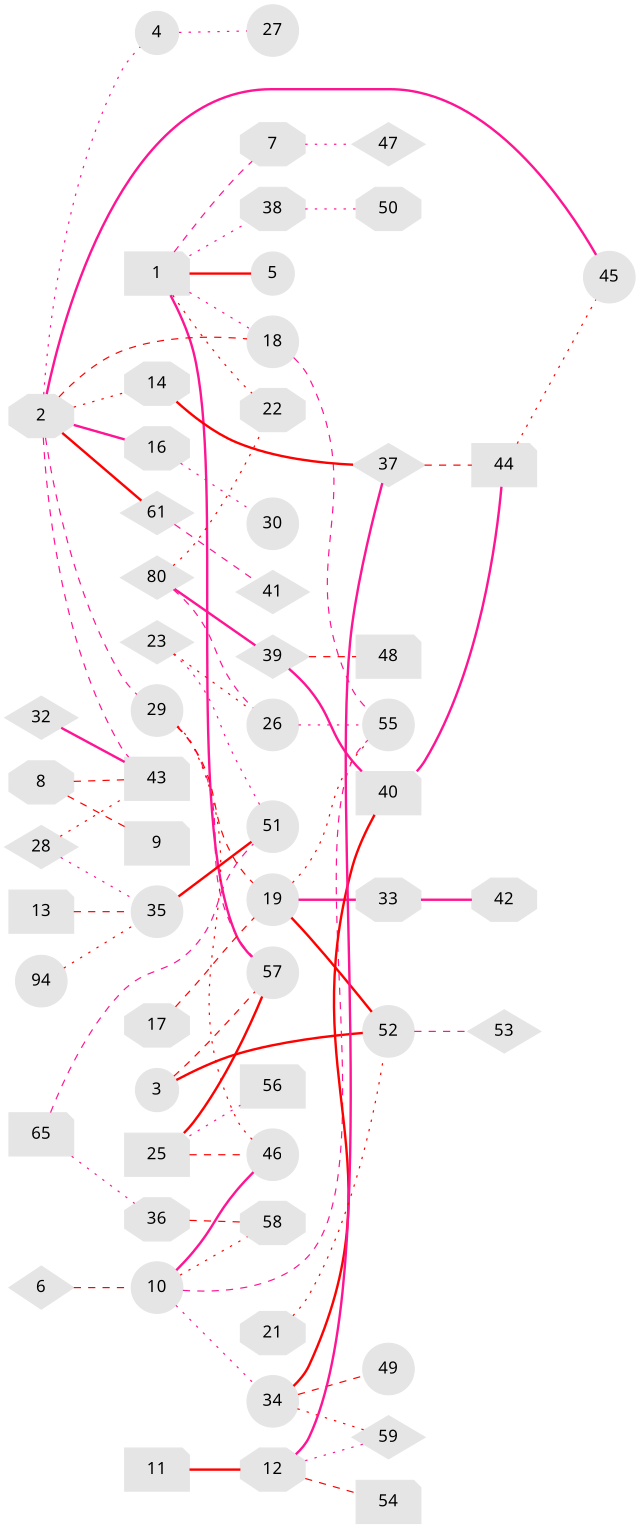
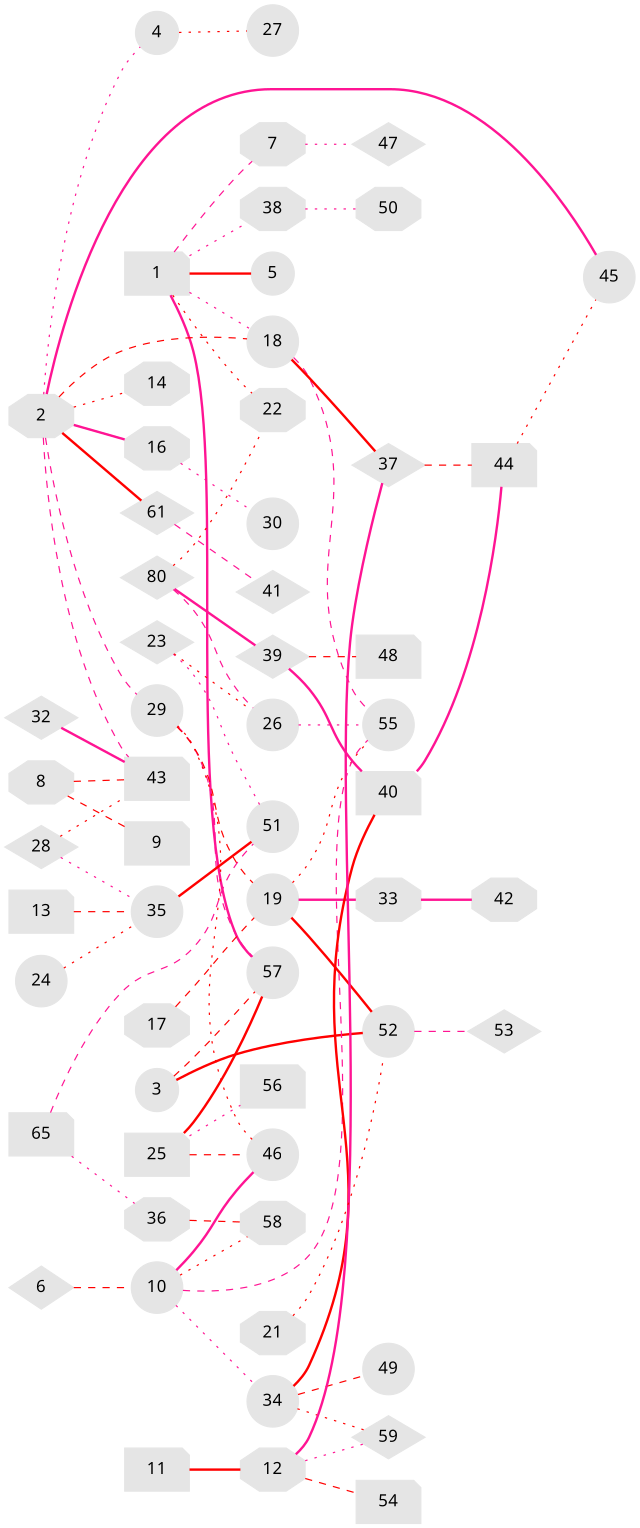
(213, 32) -> (213, 32)
(263, 451) -> (334, 405)
(41, 981) -> (41, 981)
